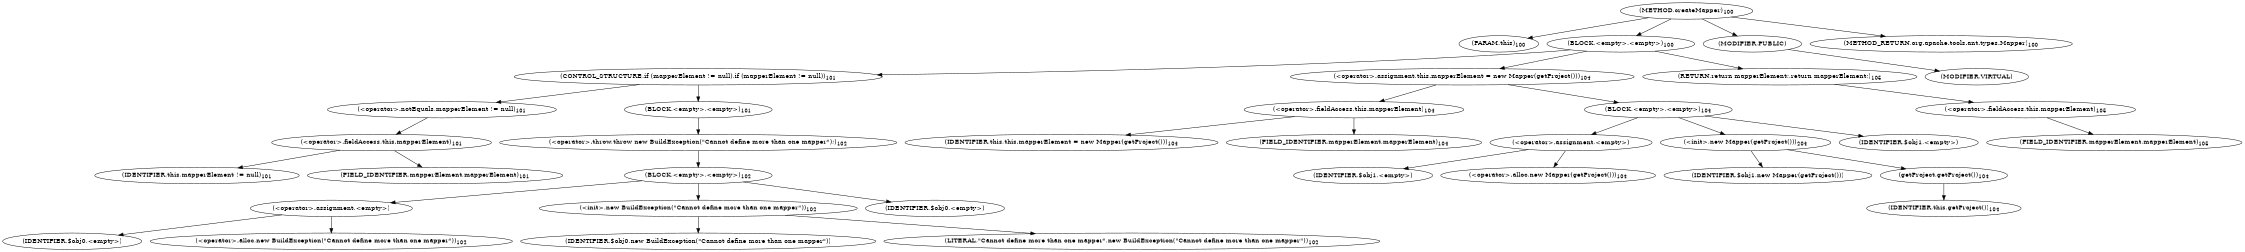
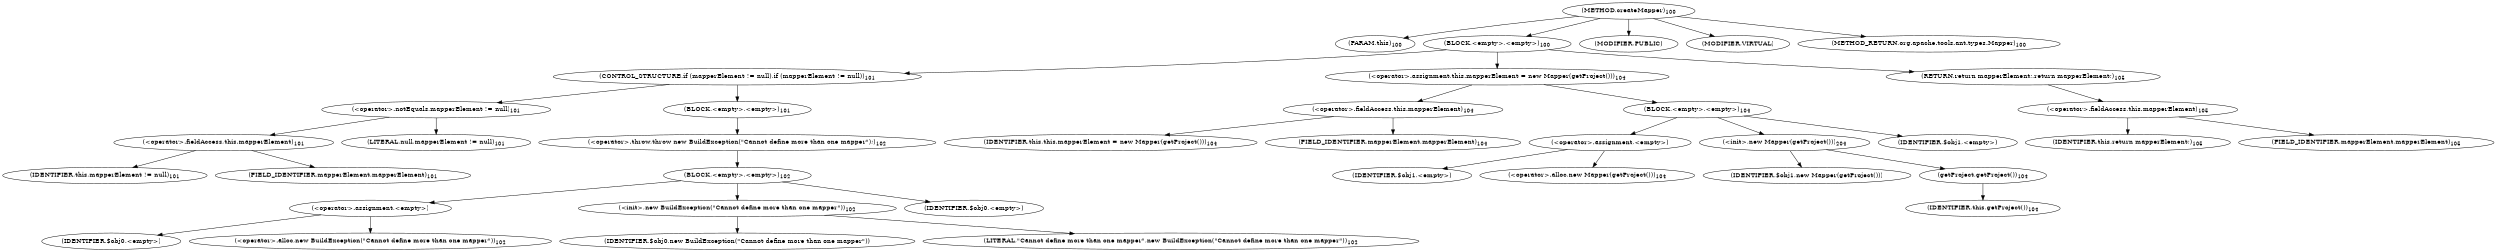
(1862, 60) -> (1682, 27)
none -> (436, 143)
none -> (2128, 143)
